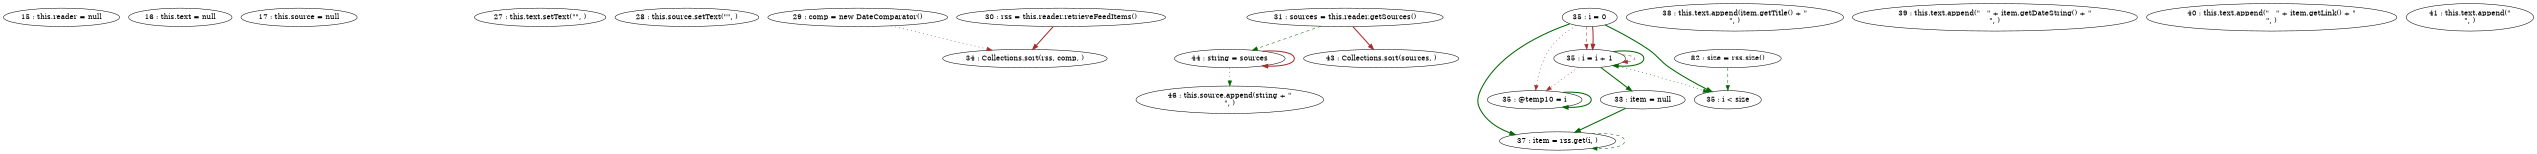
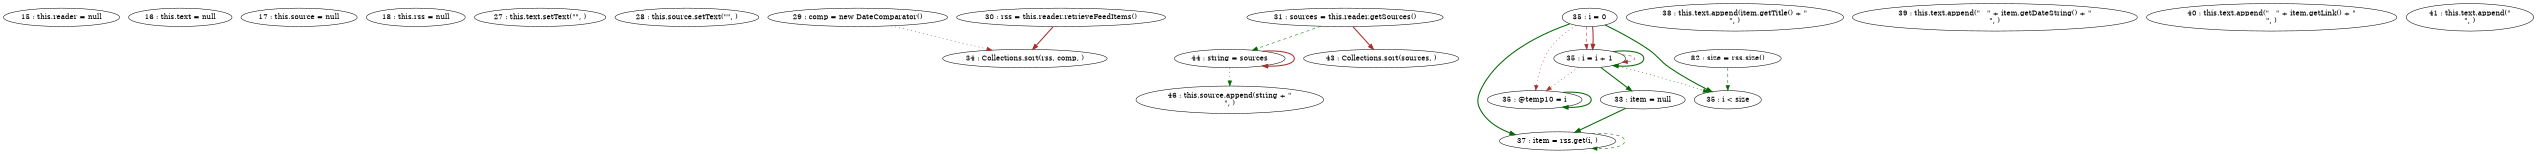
none -> (416, 17)
